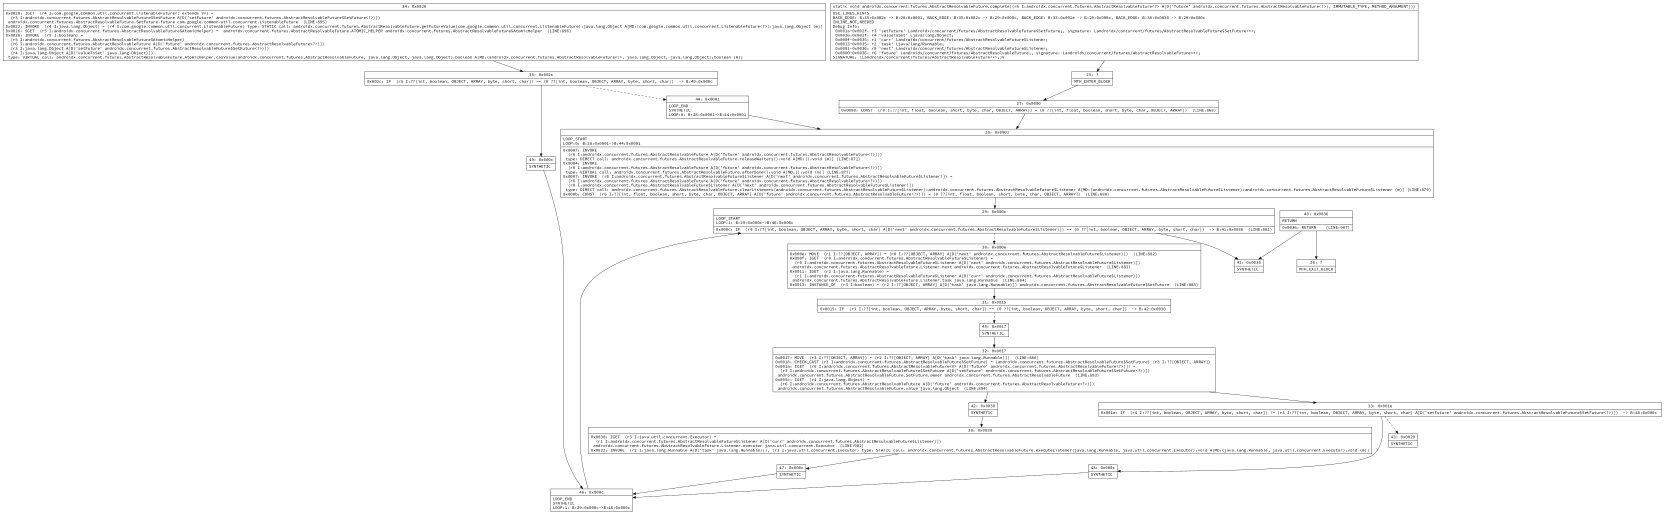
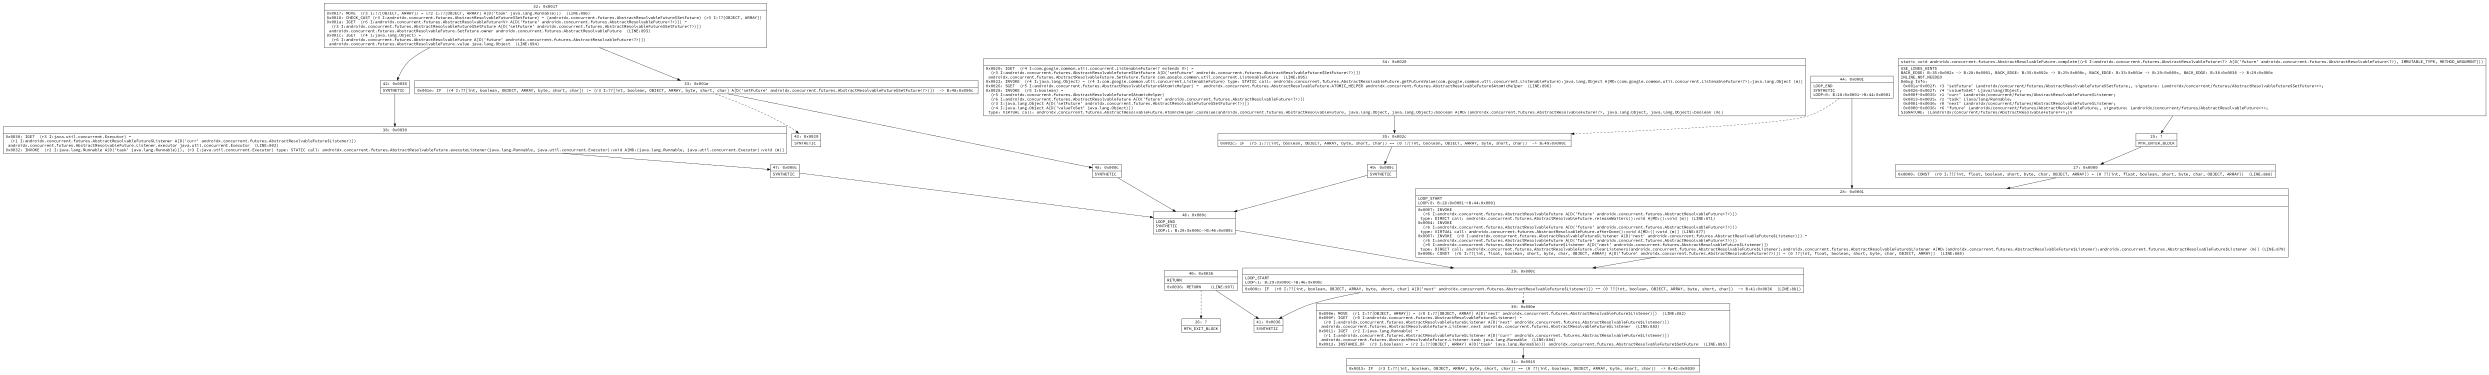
(621, 92) -> (1709, 127)
(1316, 244) -> (1201, 303)
(994, 330) -> none
(824, 380) -> (375, 35)
